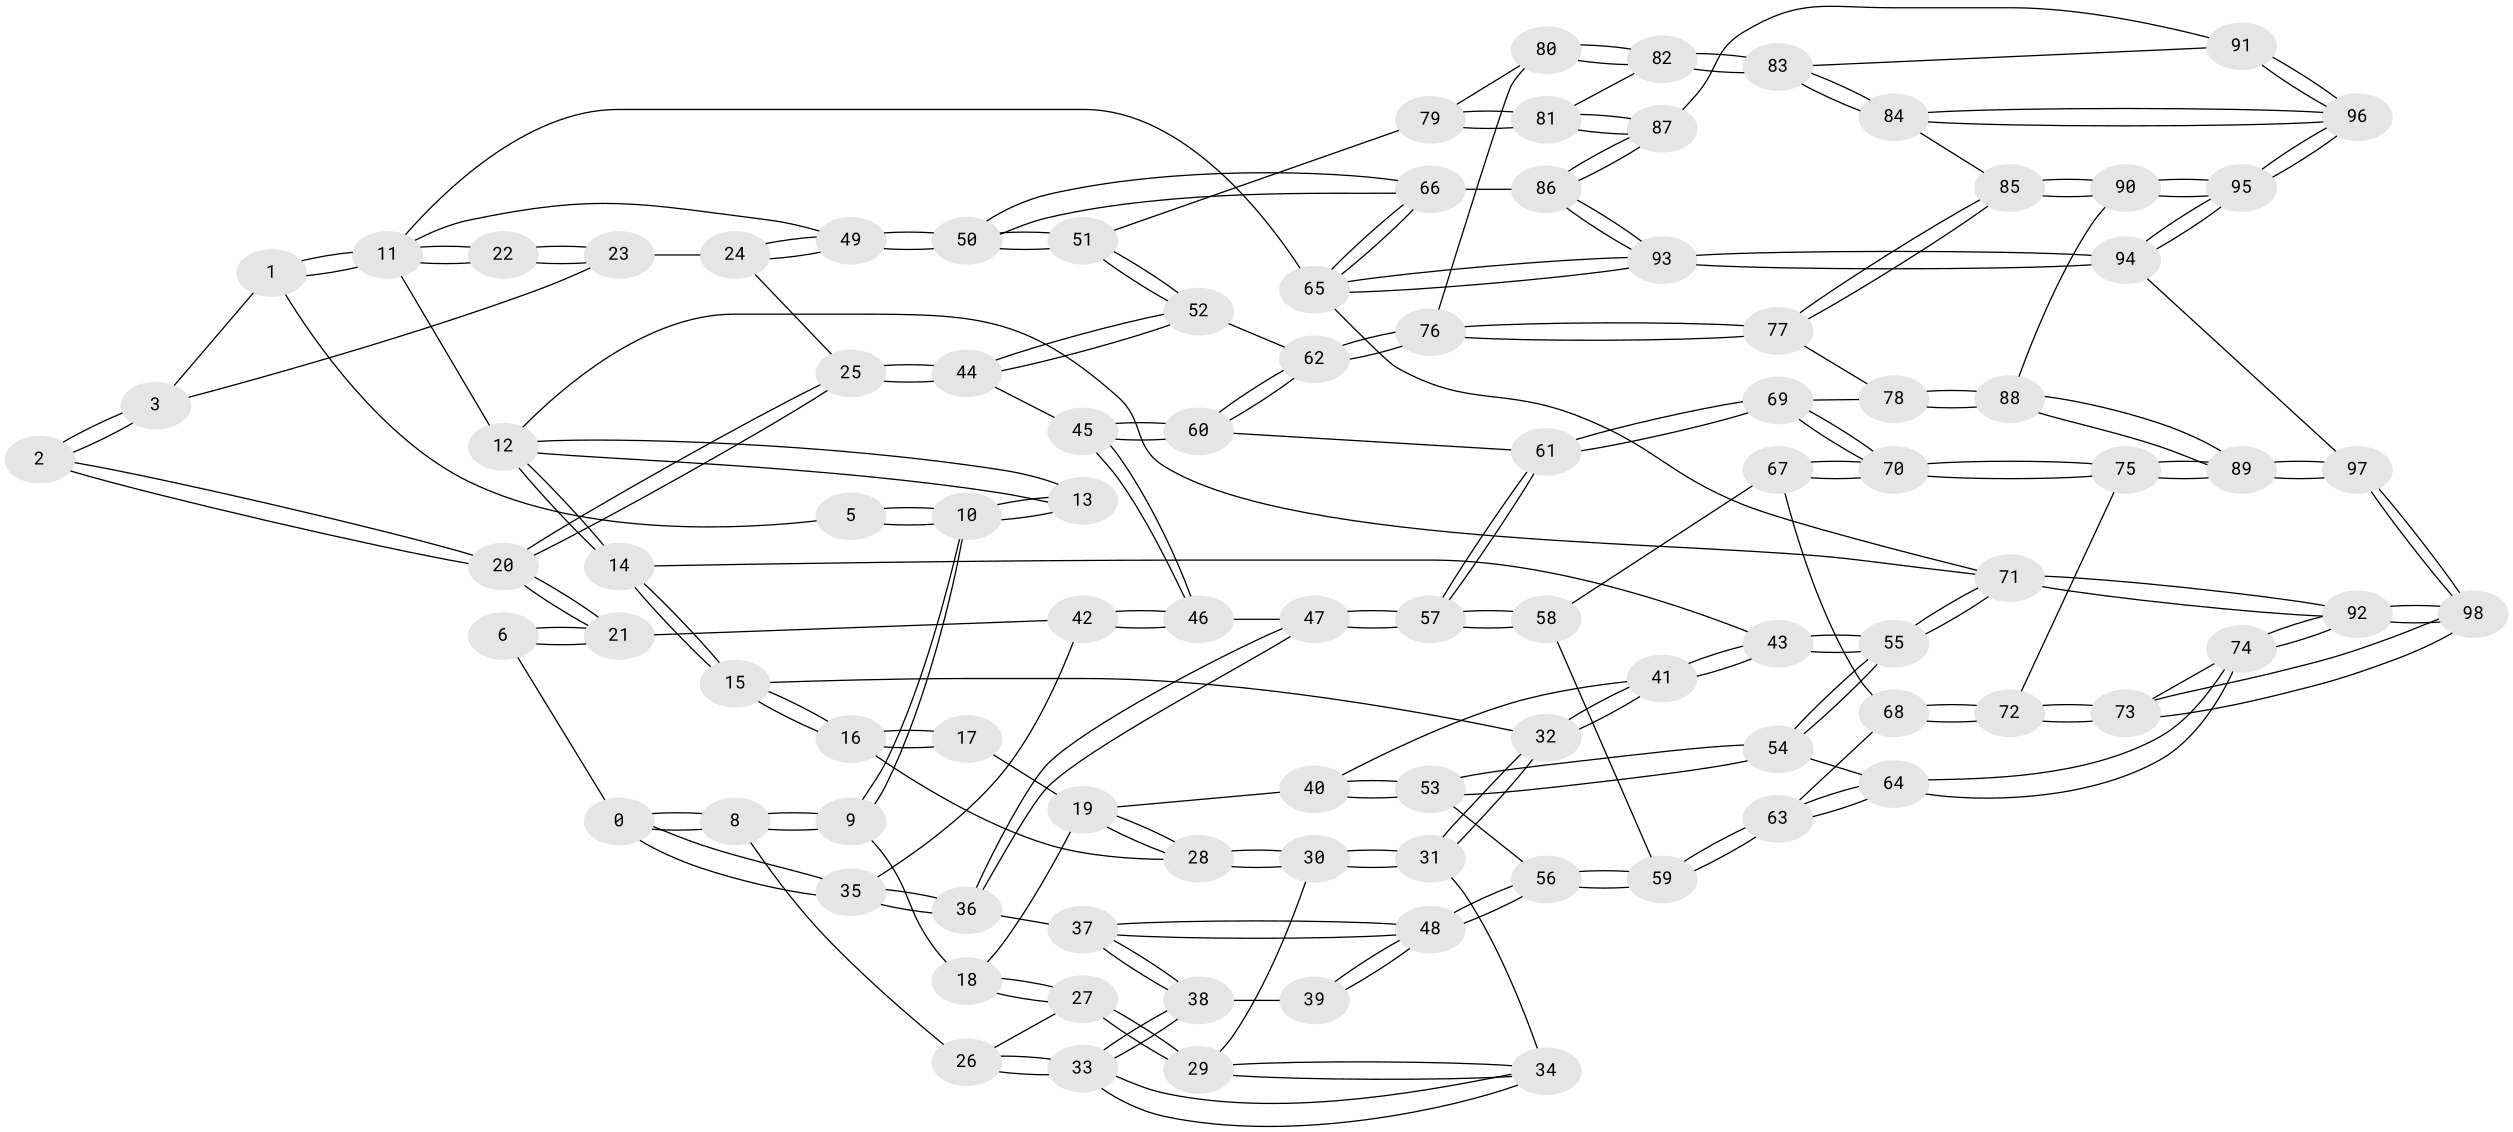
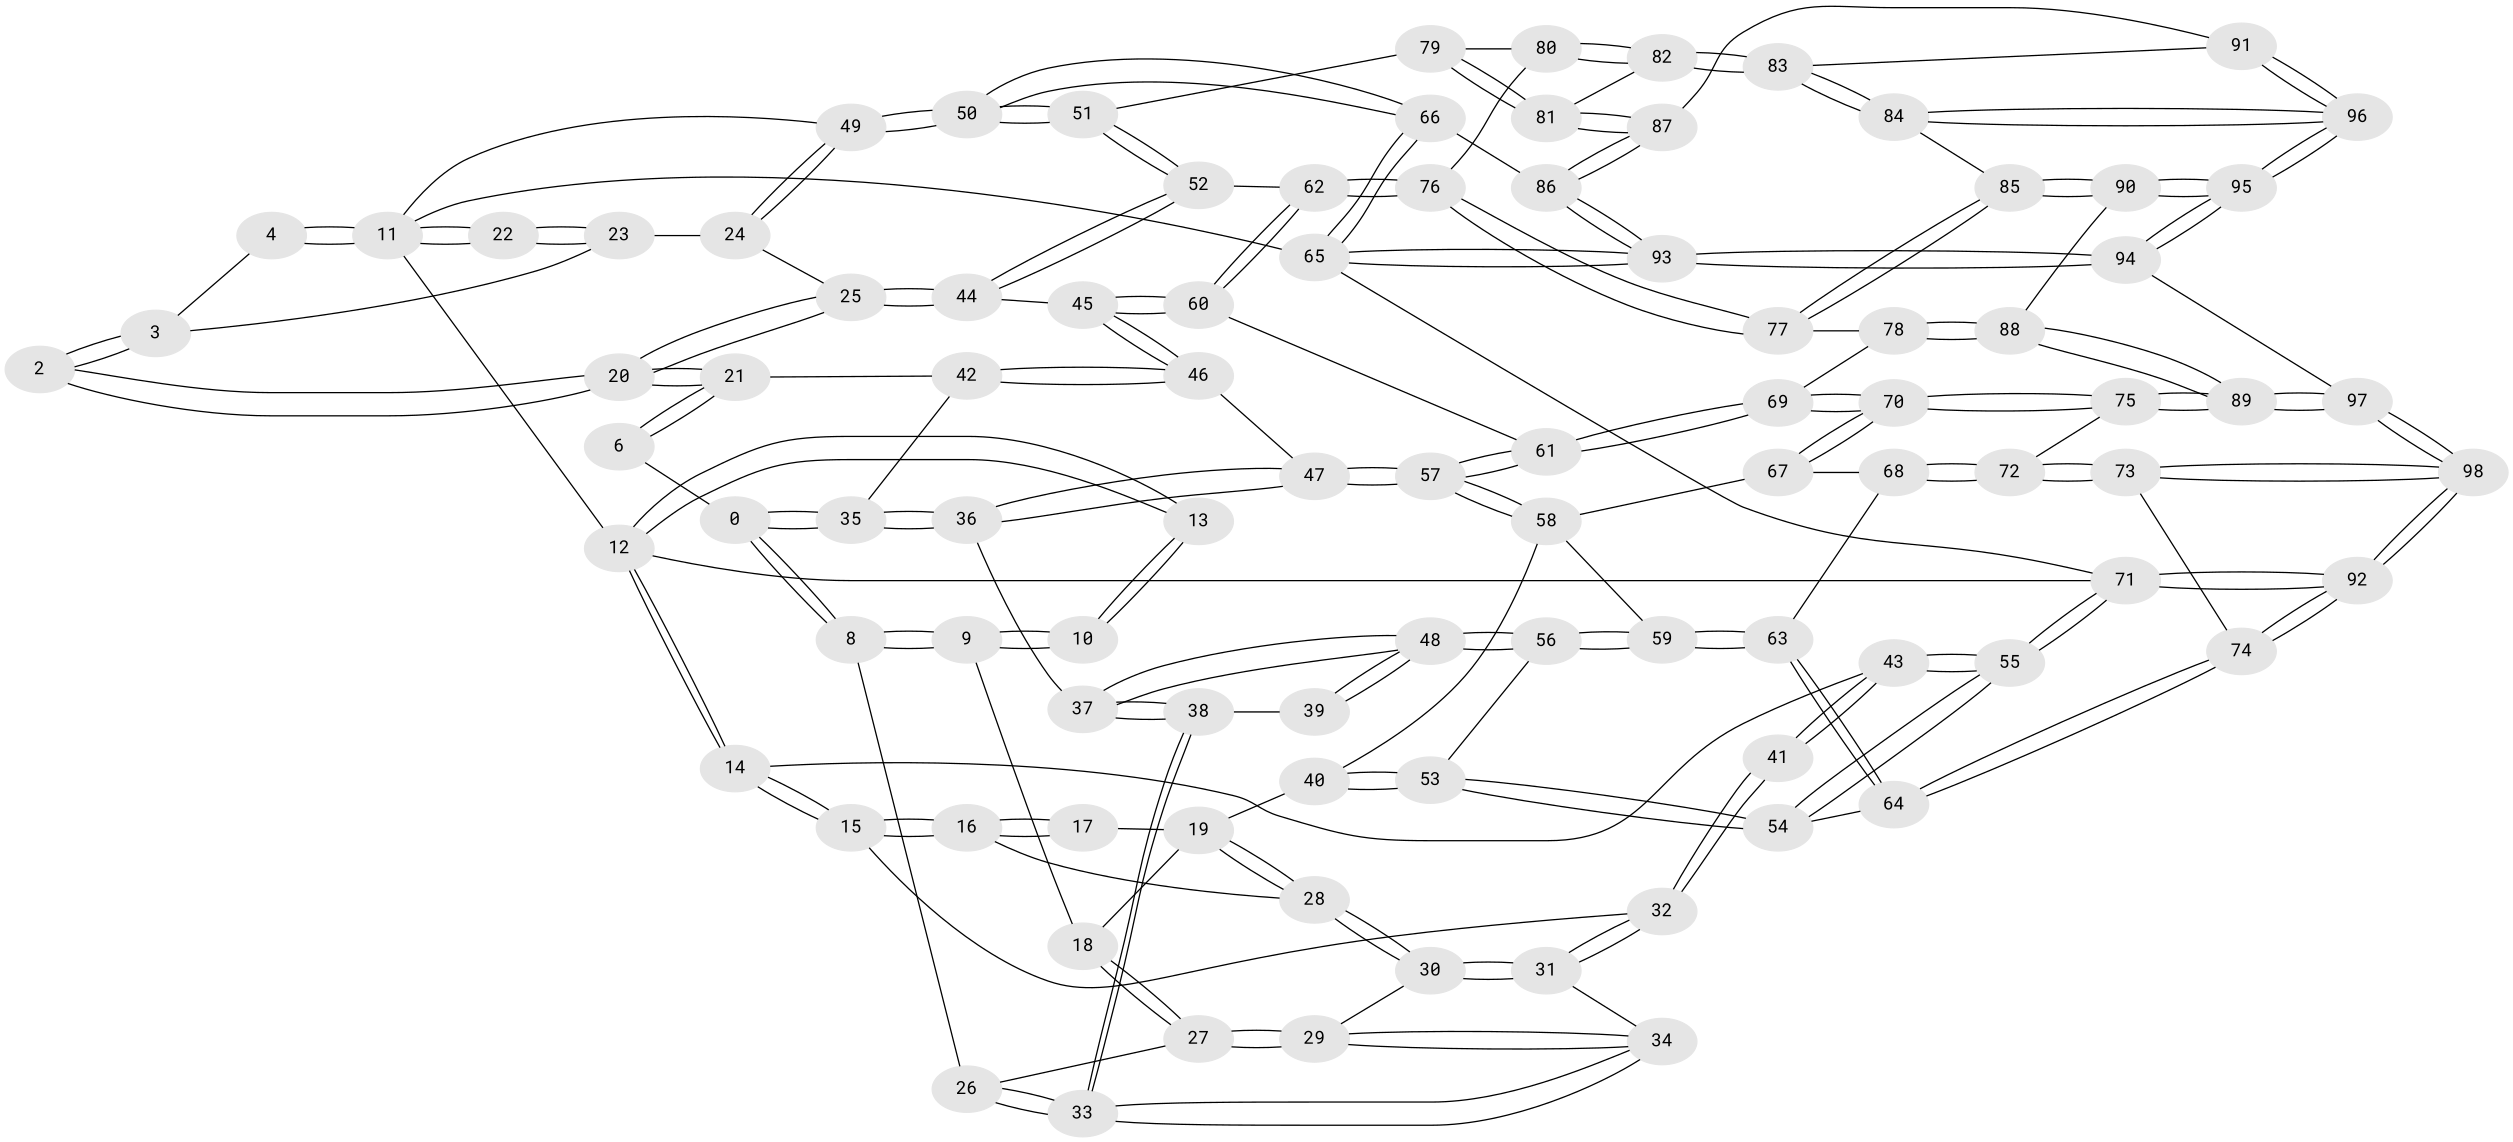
(272, 273) -> (272, 236)
(851, 516) -> none
(1480, 713) -> (1464, 677)
